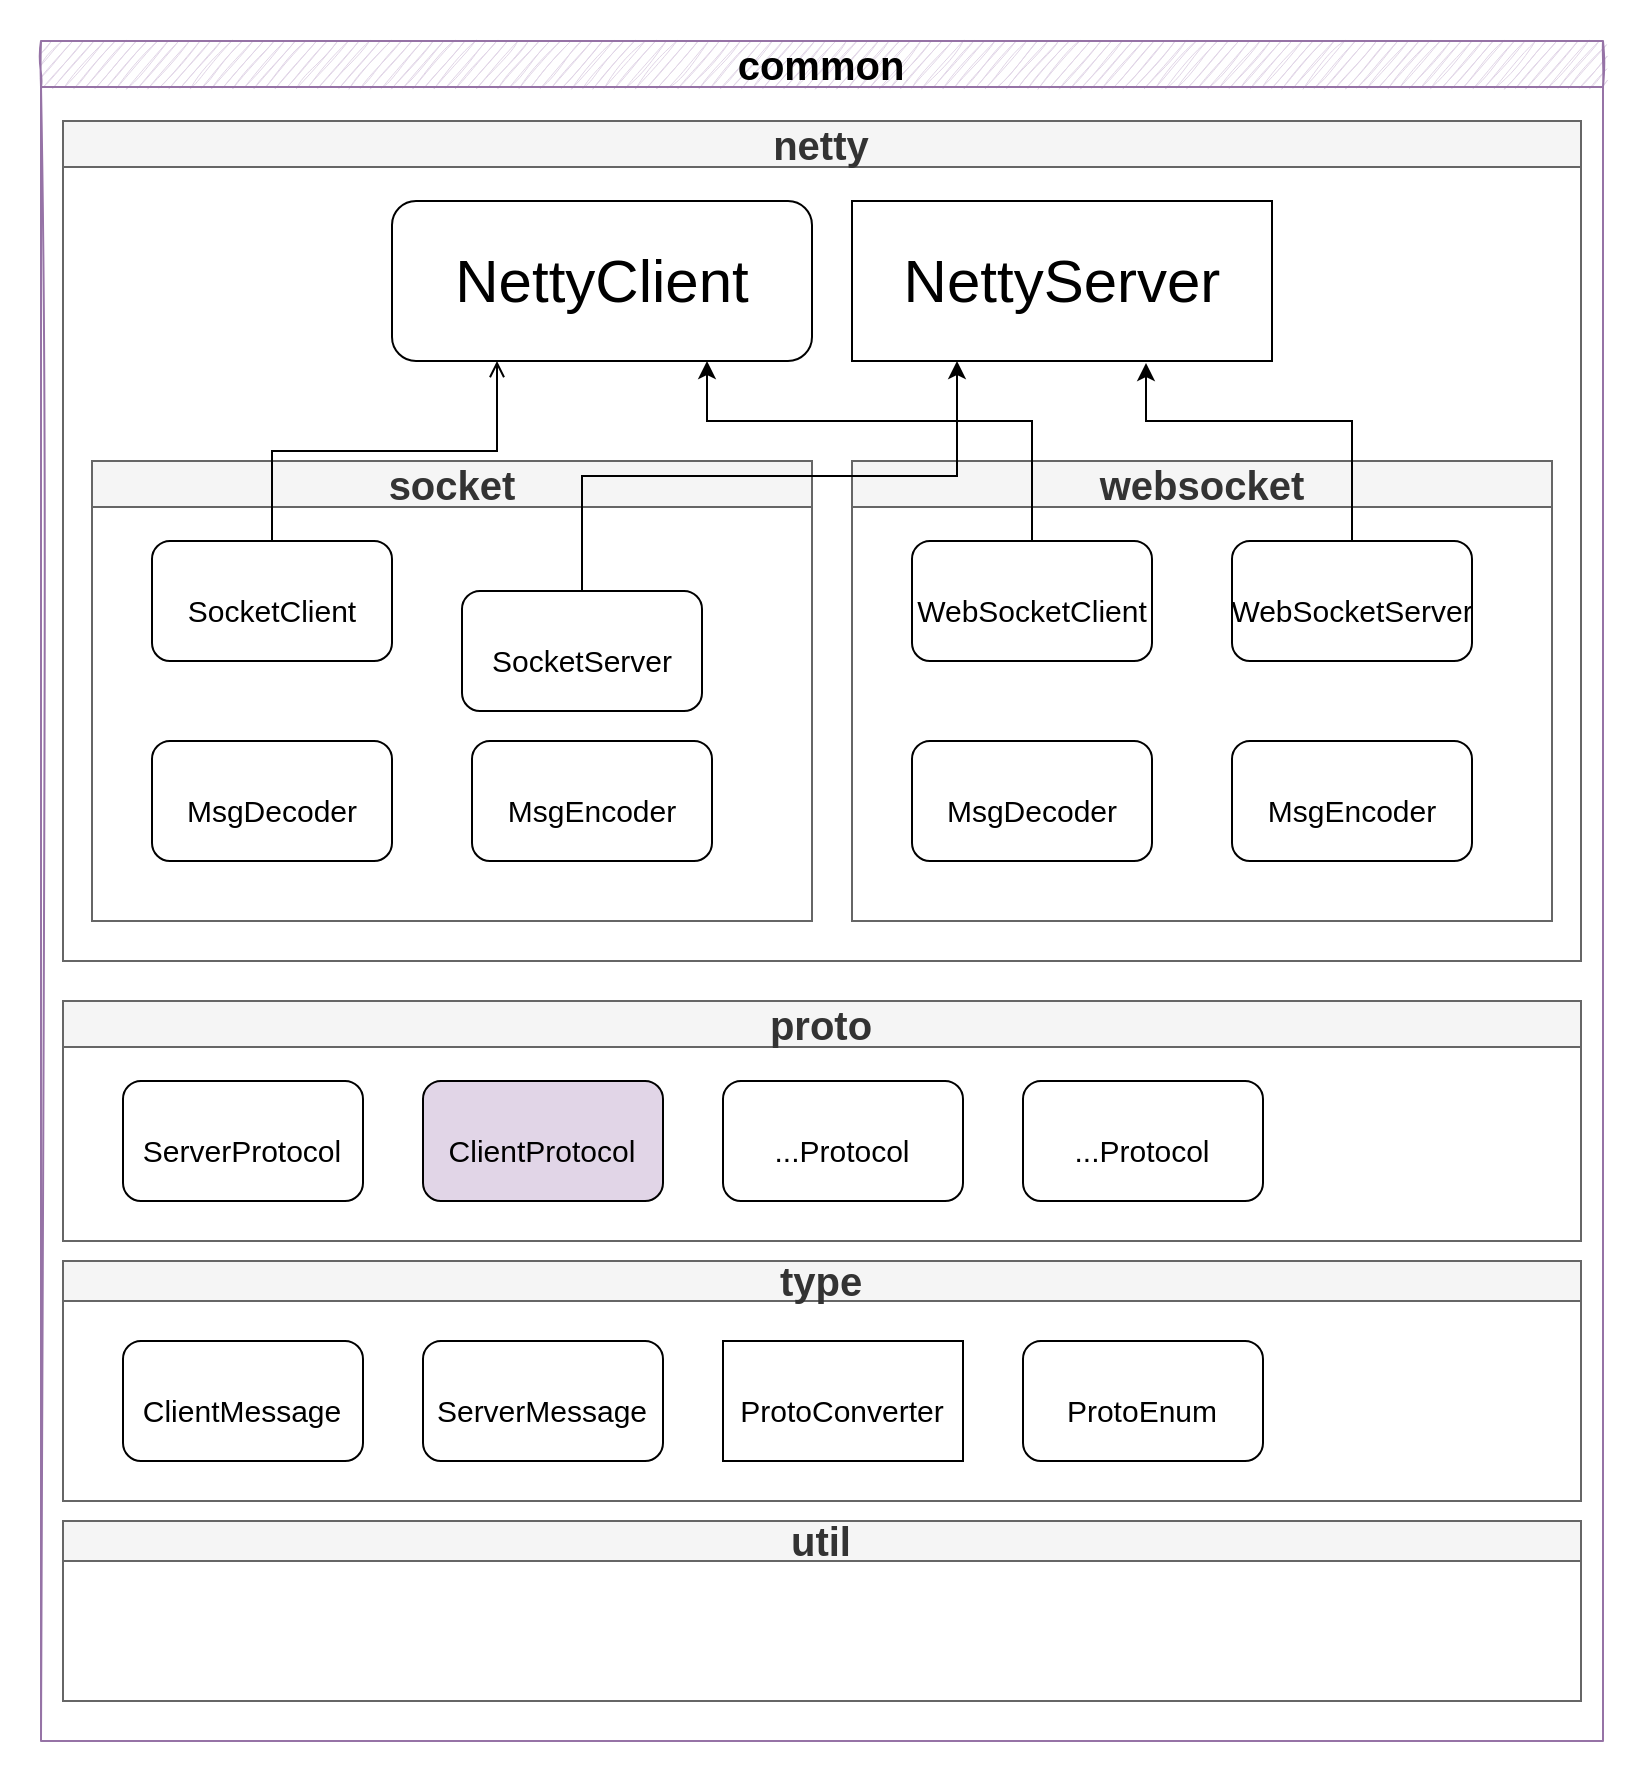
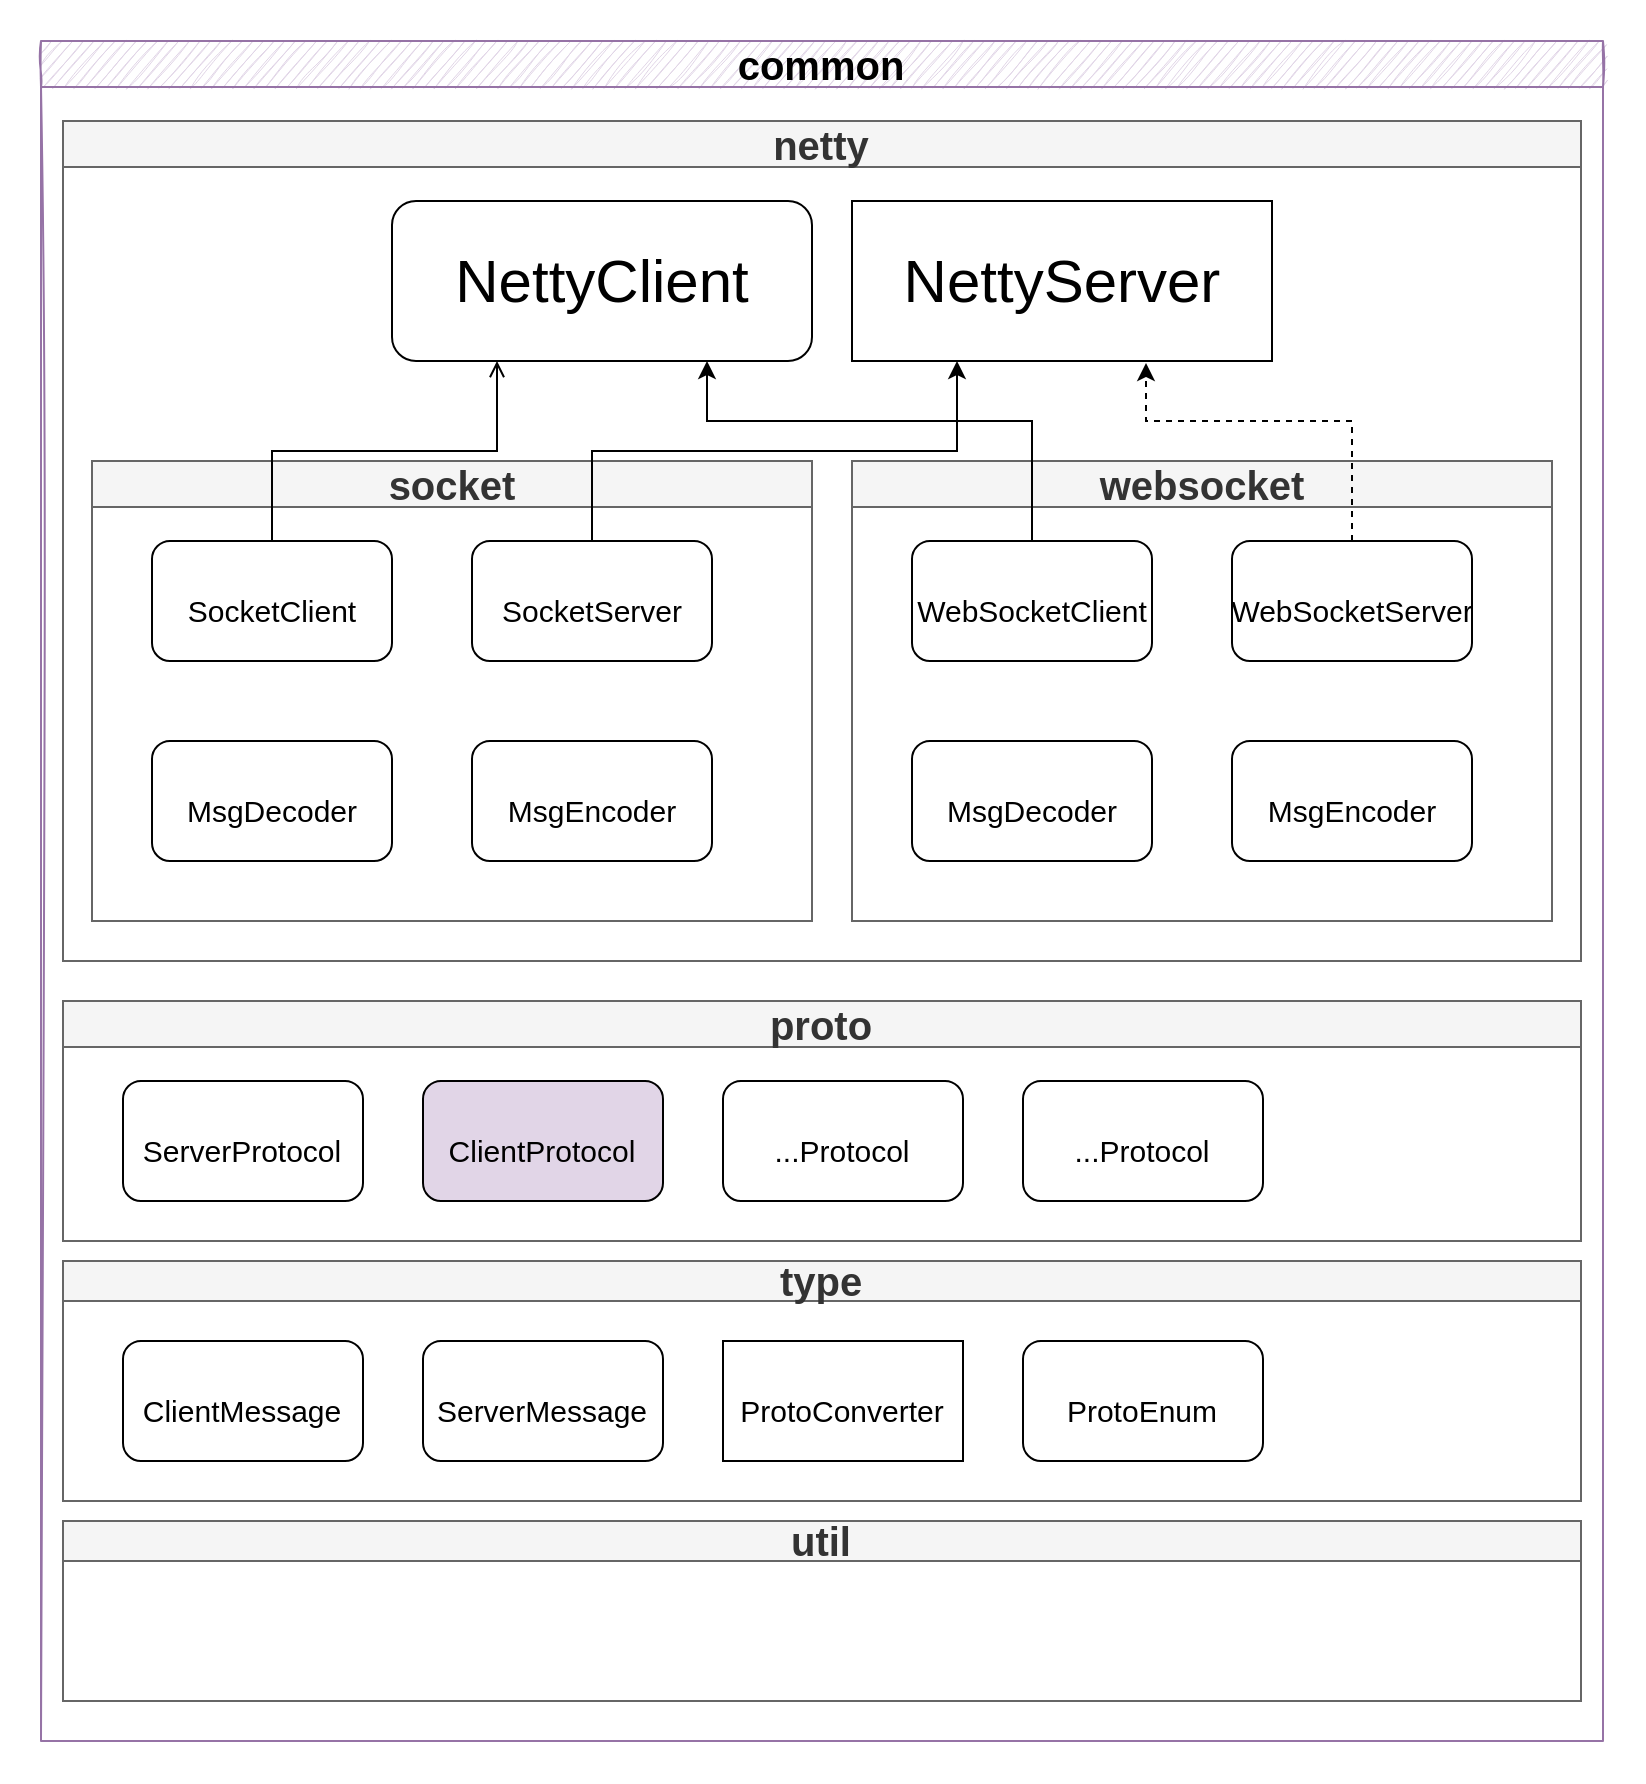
(1284, 421) -> (1284, 421)
(582, 651) -> (592, 601)
